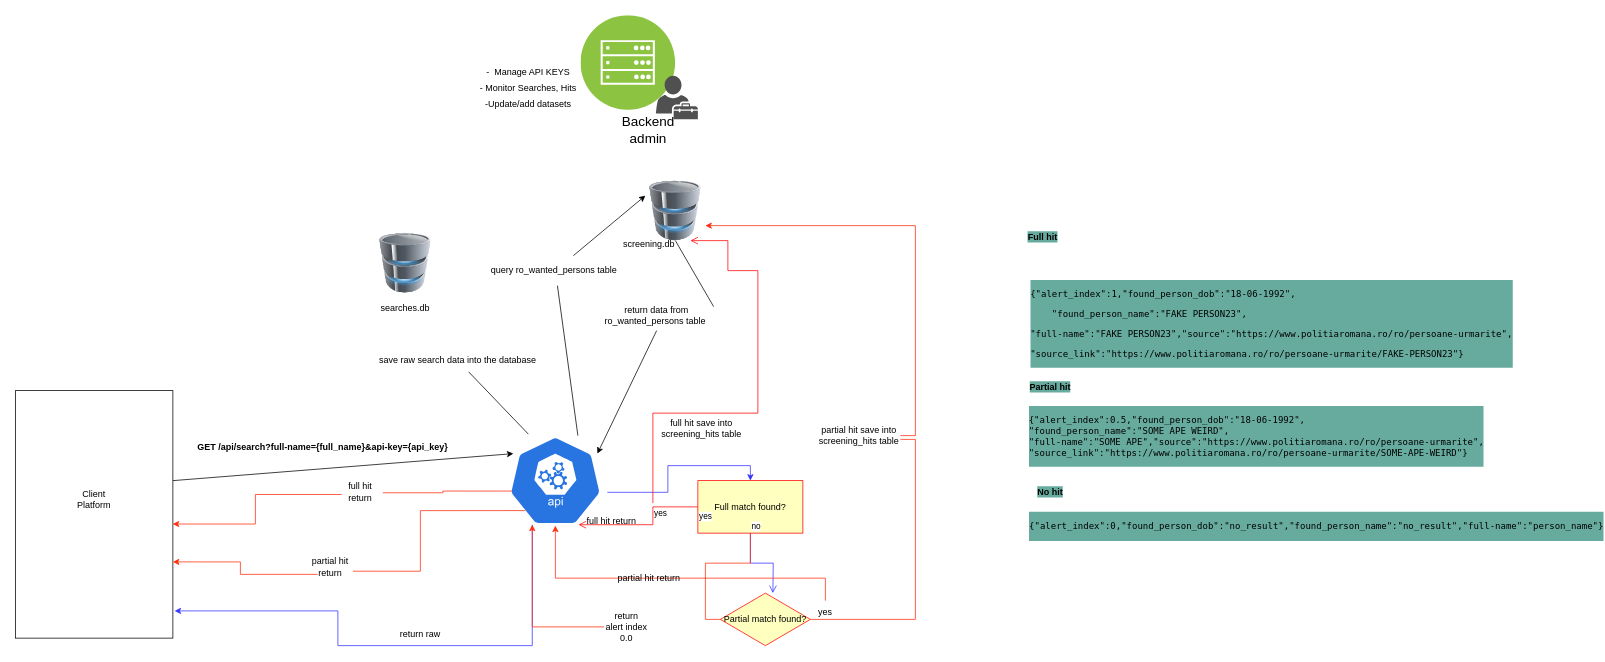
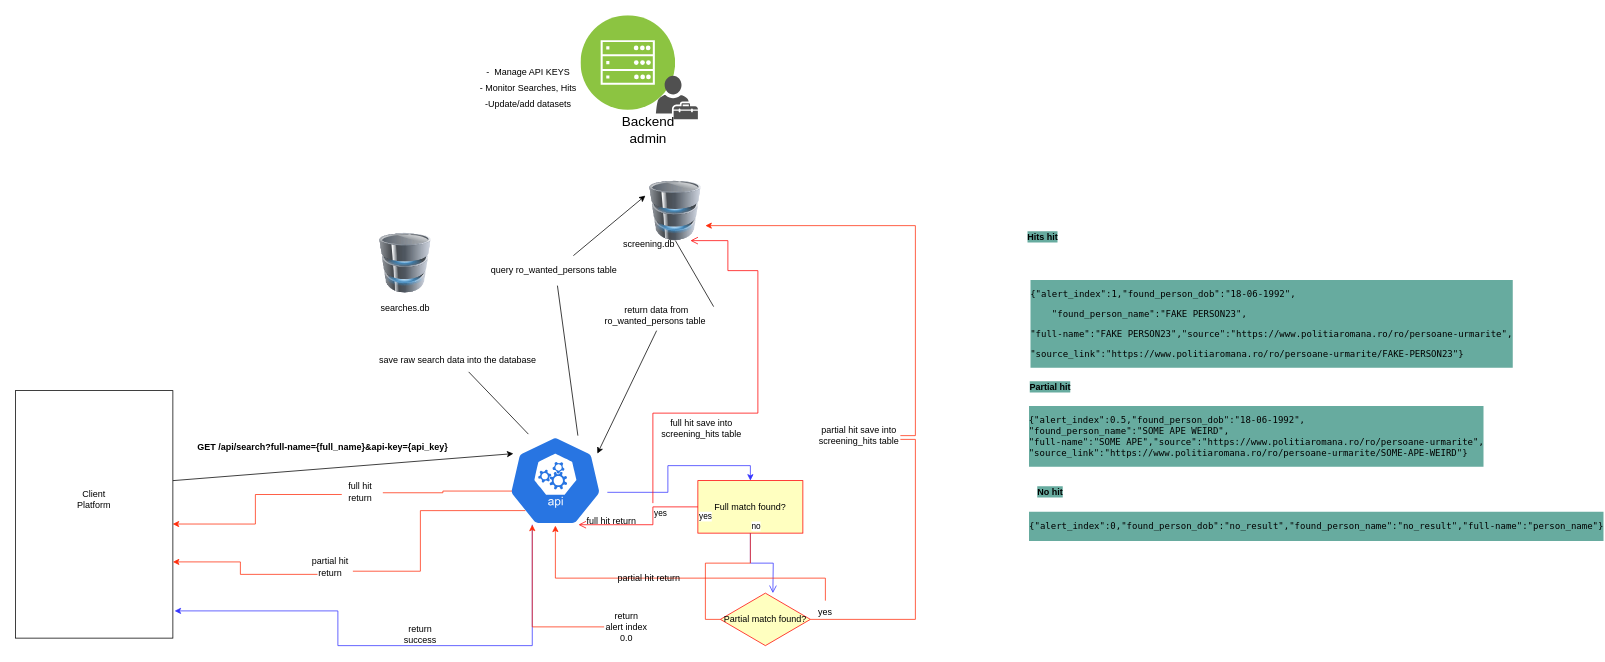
(1043, 237) -> (1043, 237)
(420, 634) -> (420, 634)
